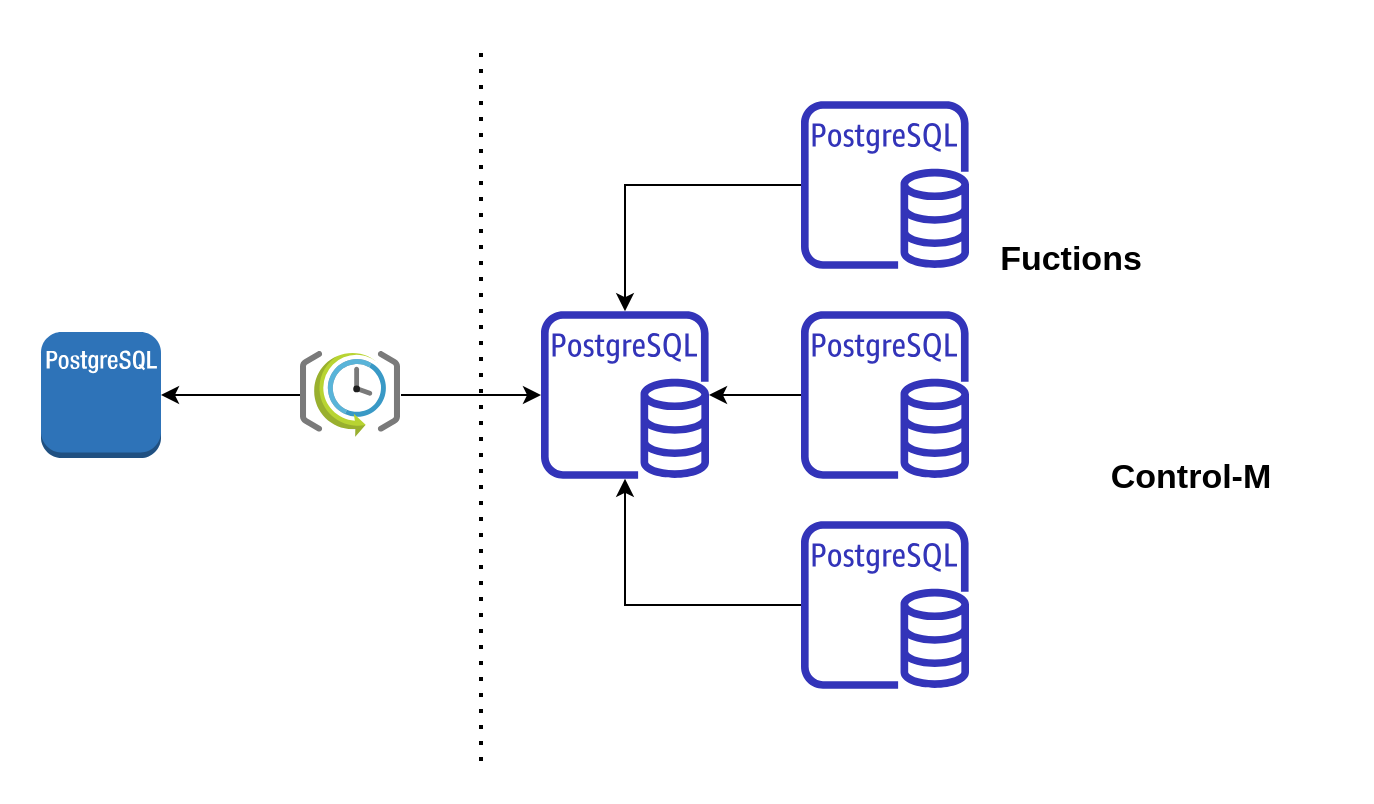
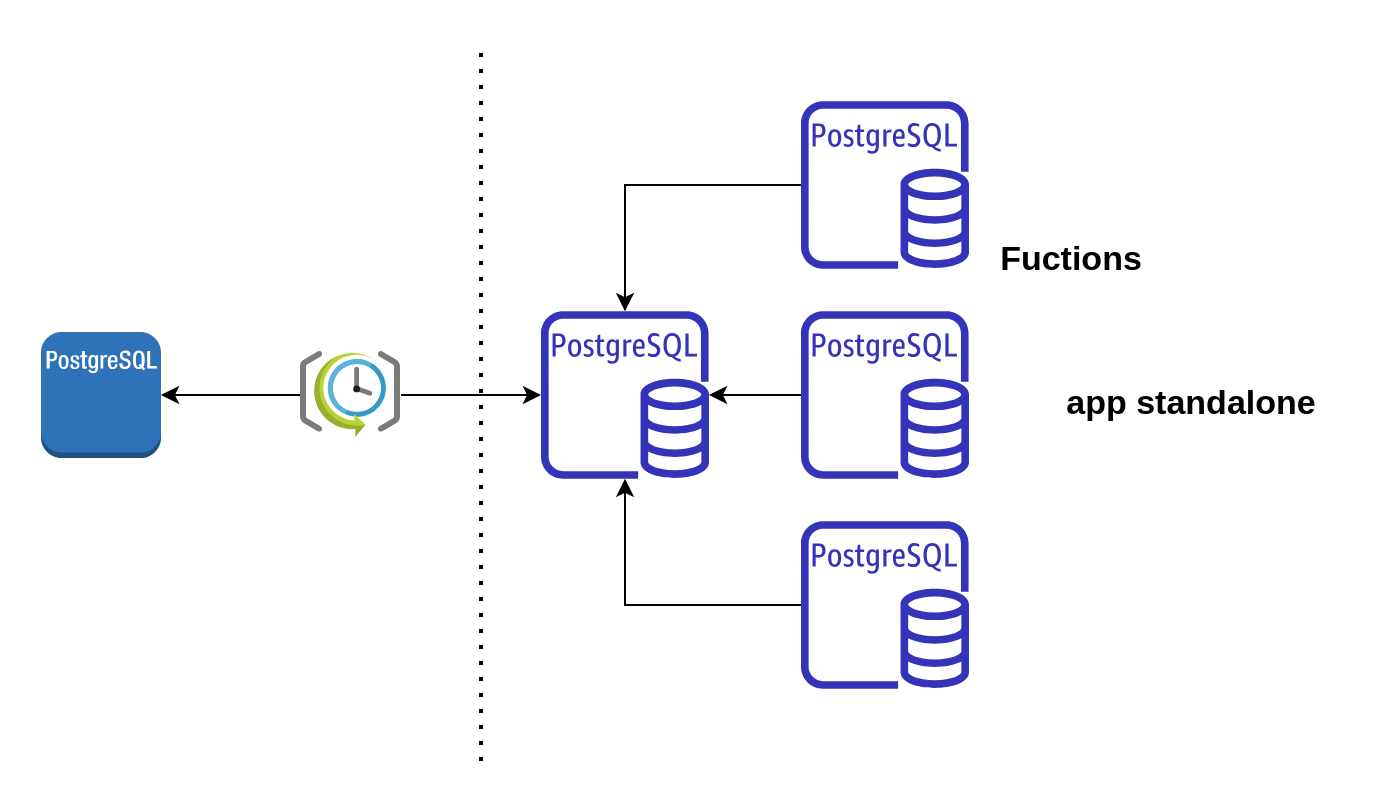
none -> (1191, 405)
(1191, 478) -> none
